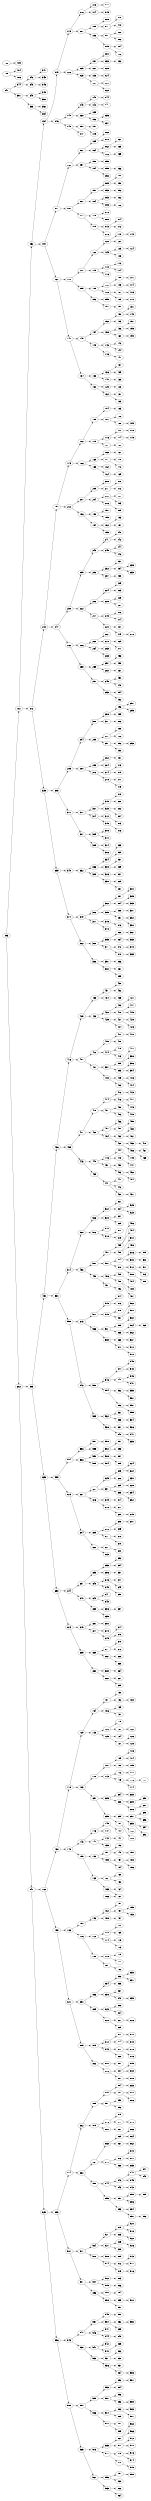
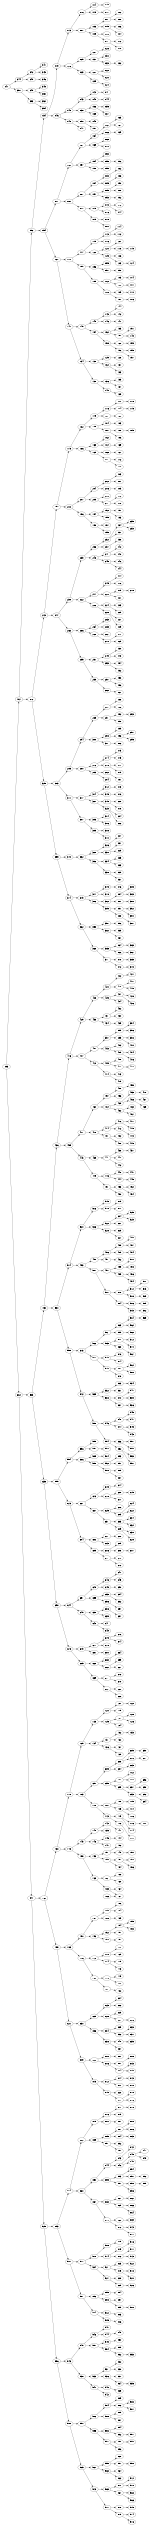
none -> (94, 1918)
